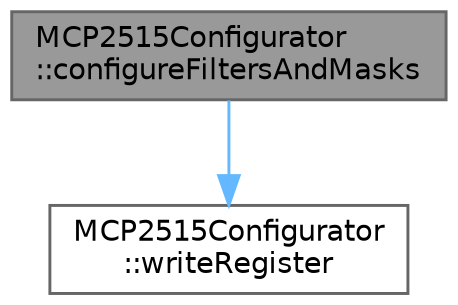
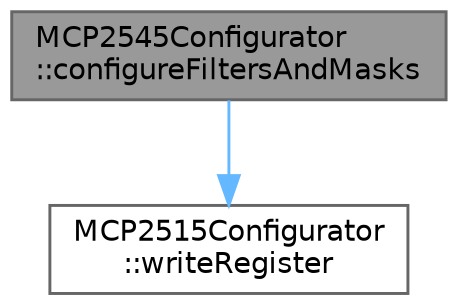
(229, 56) -> (229, 56)
